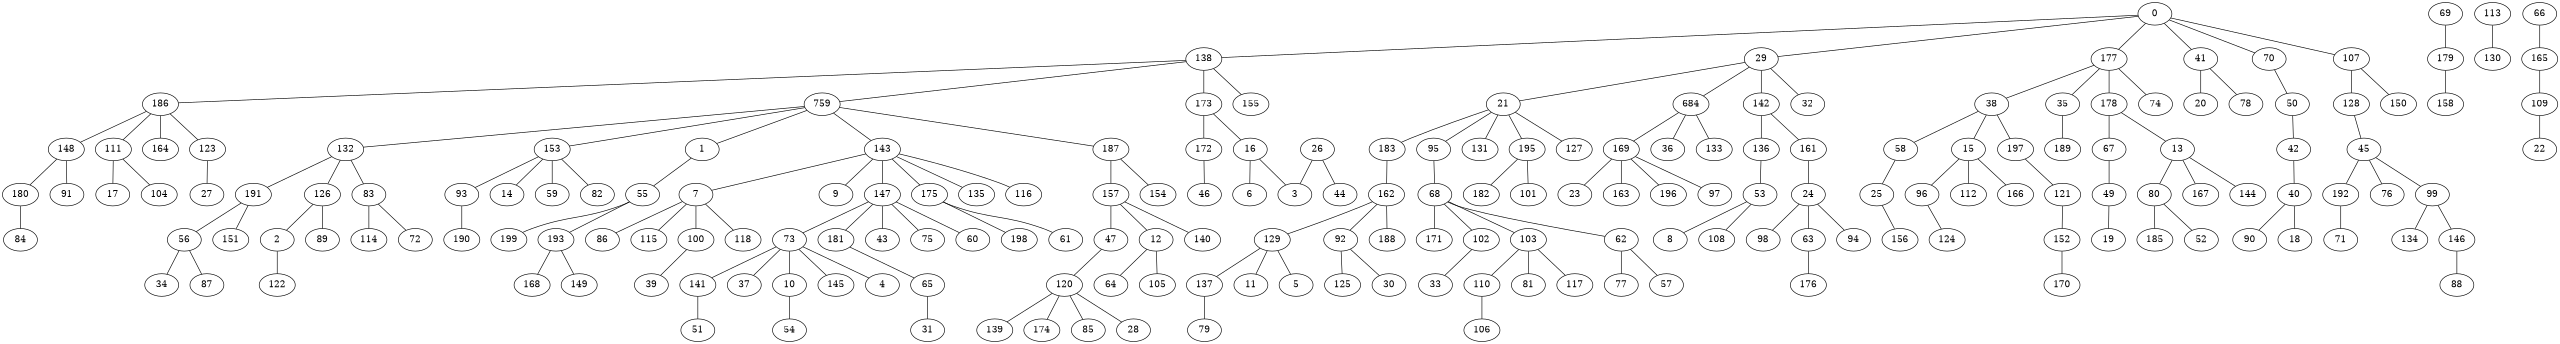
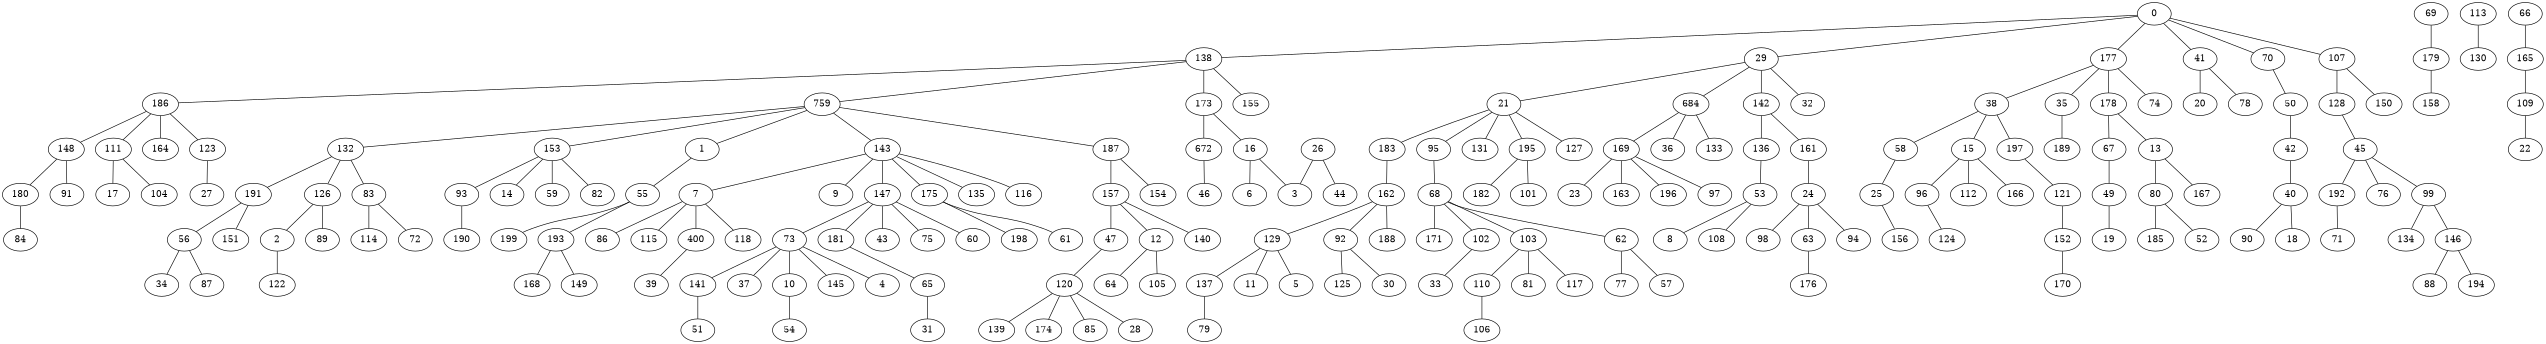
(1204, 149) -> (1204, 149)
(2248, 195) -> none
(696, 240) -> (696, 240)
none -> (2476, 285)
